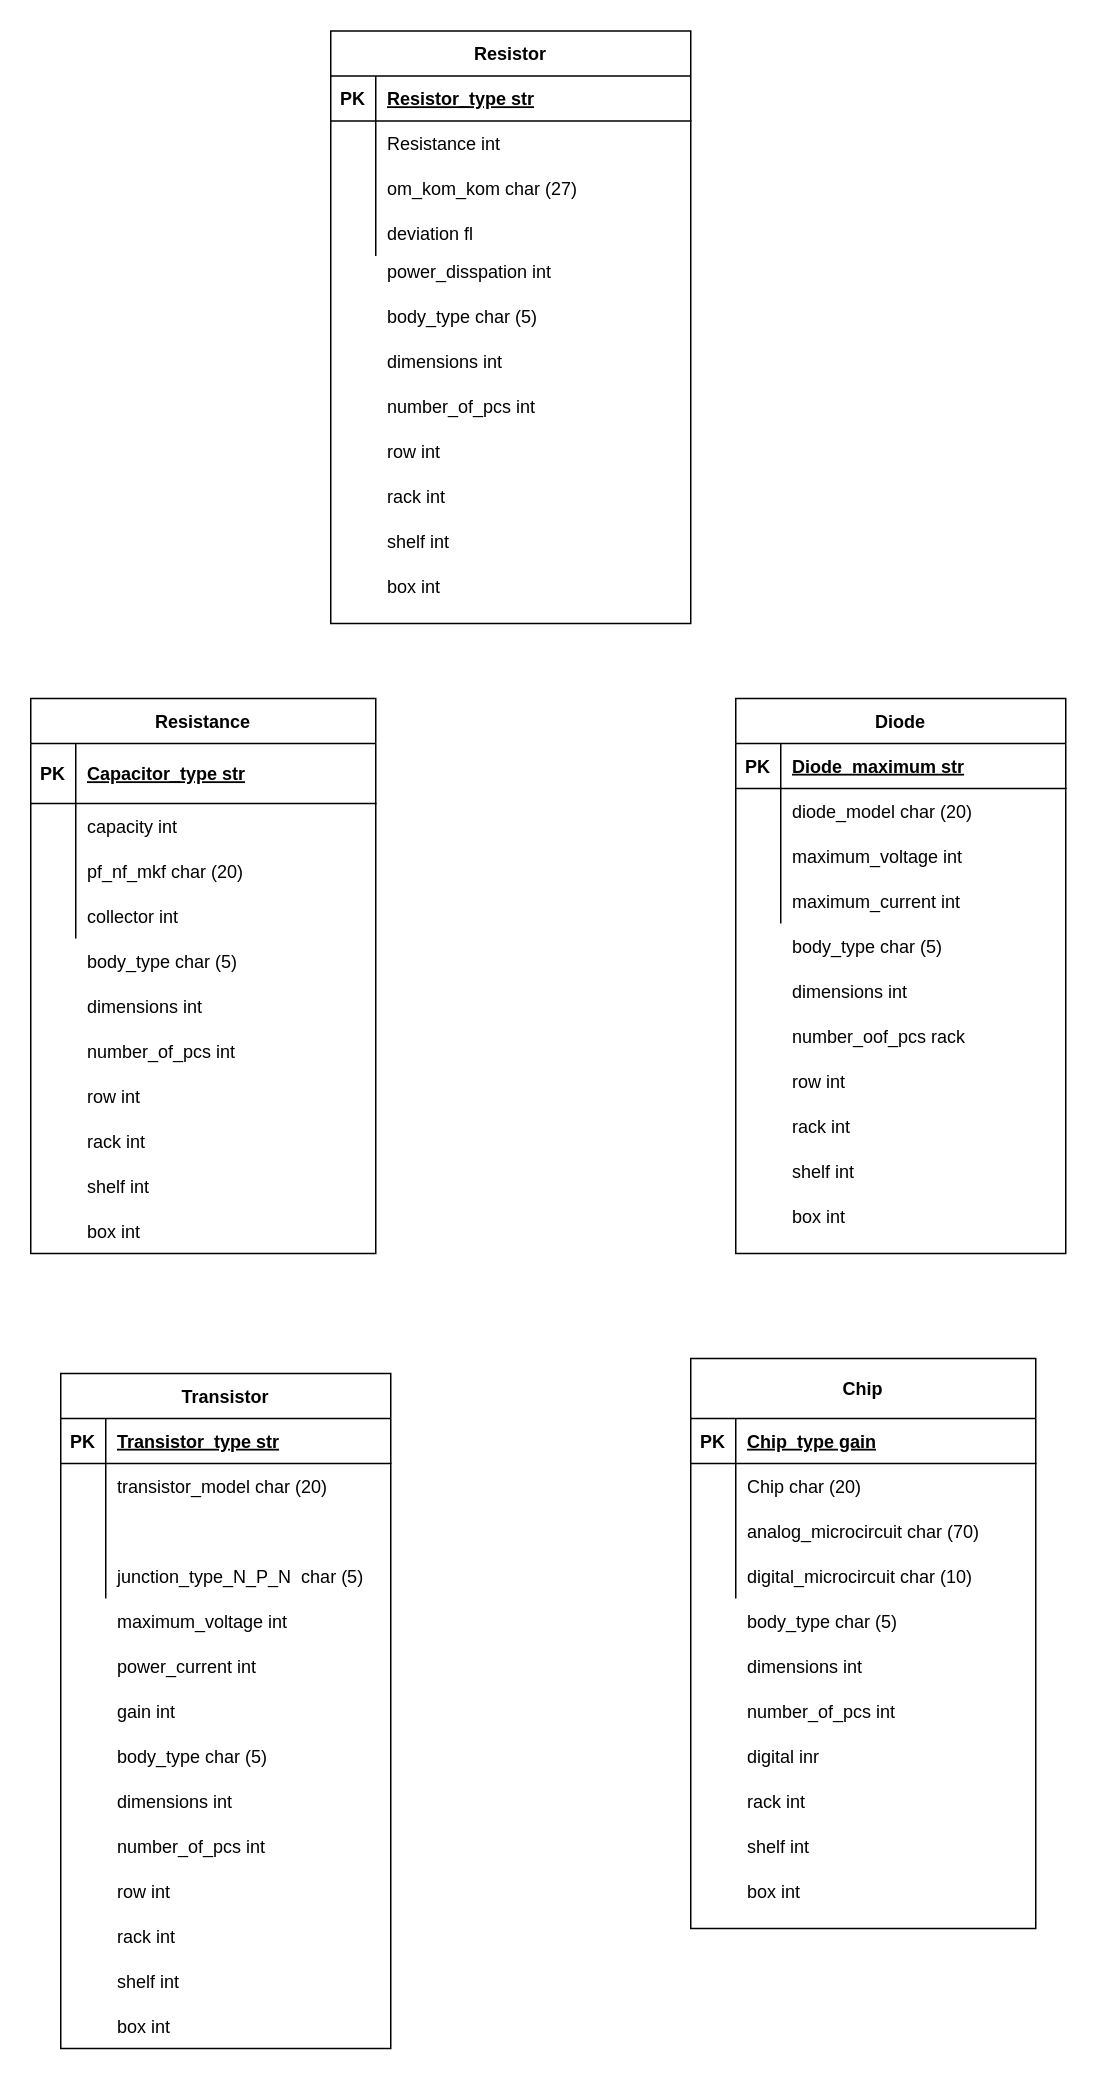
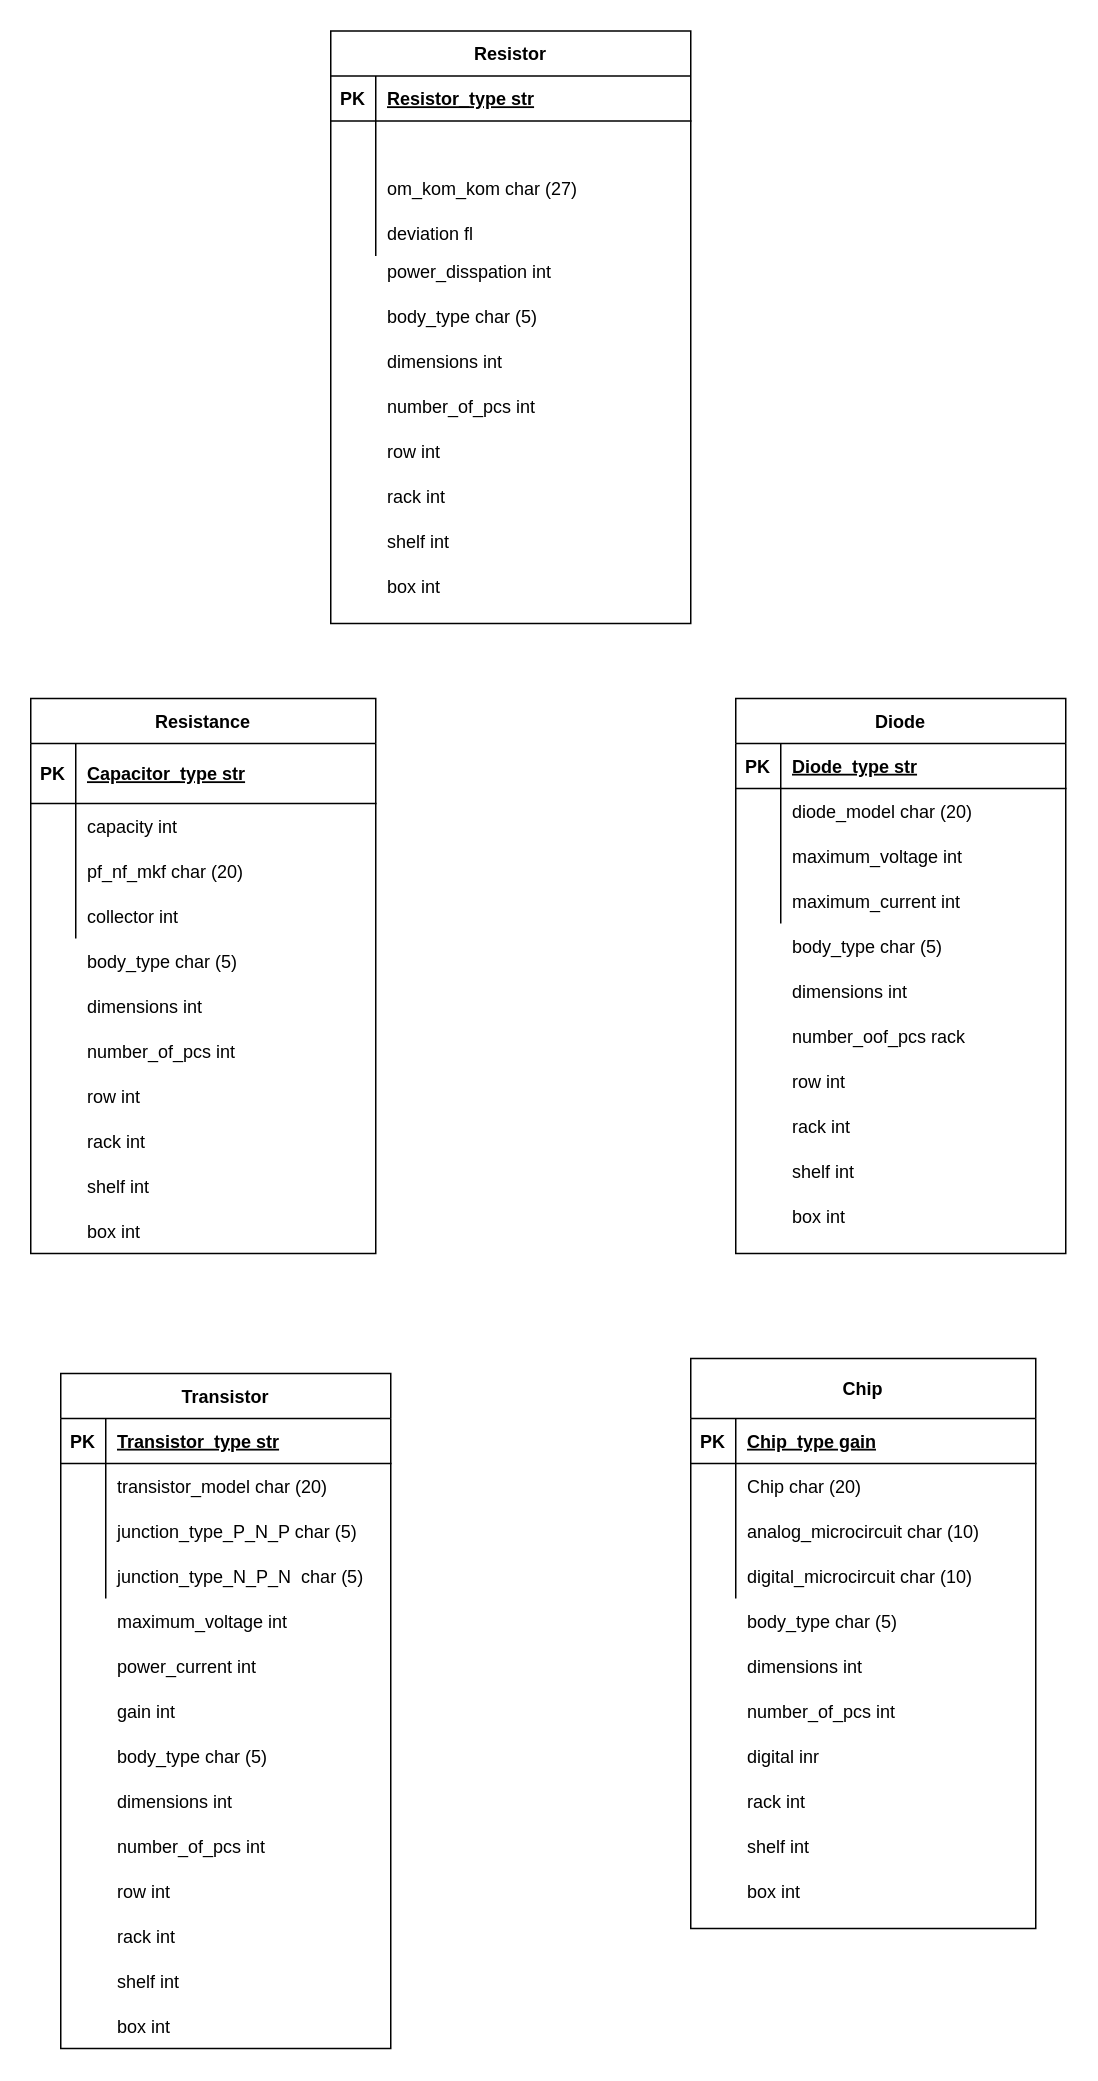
(533, 143) -> none
(871, 767) -> (858, 767)
none -> (248, 1531)
(879, 1532) -> (879, 1532)
